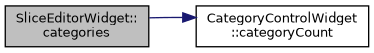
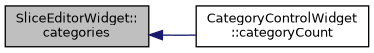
(166, 18) -> (179, 35)
